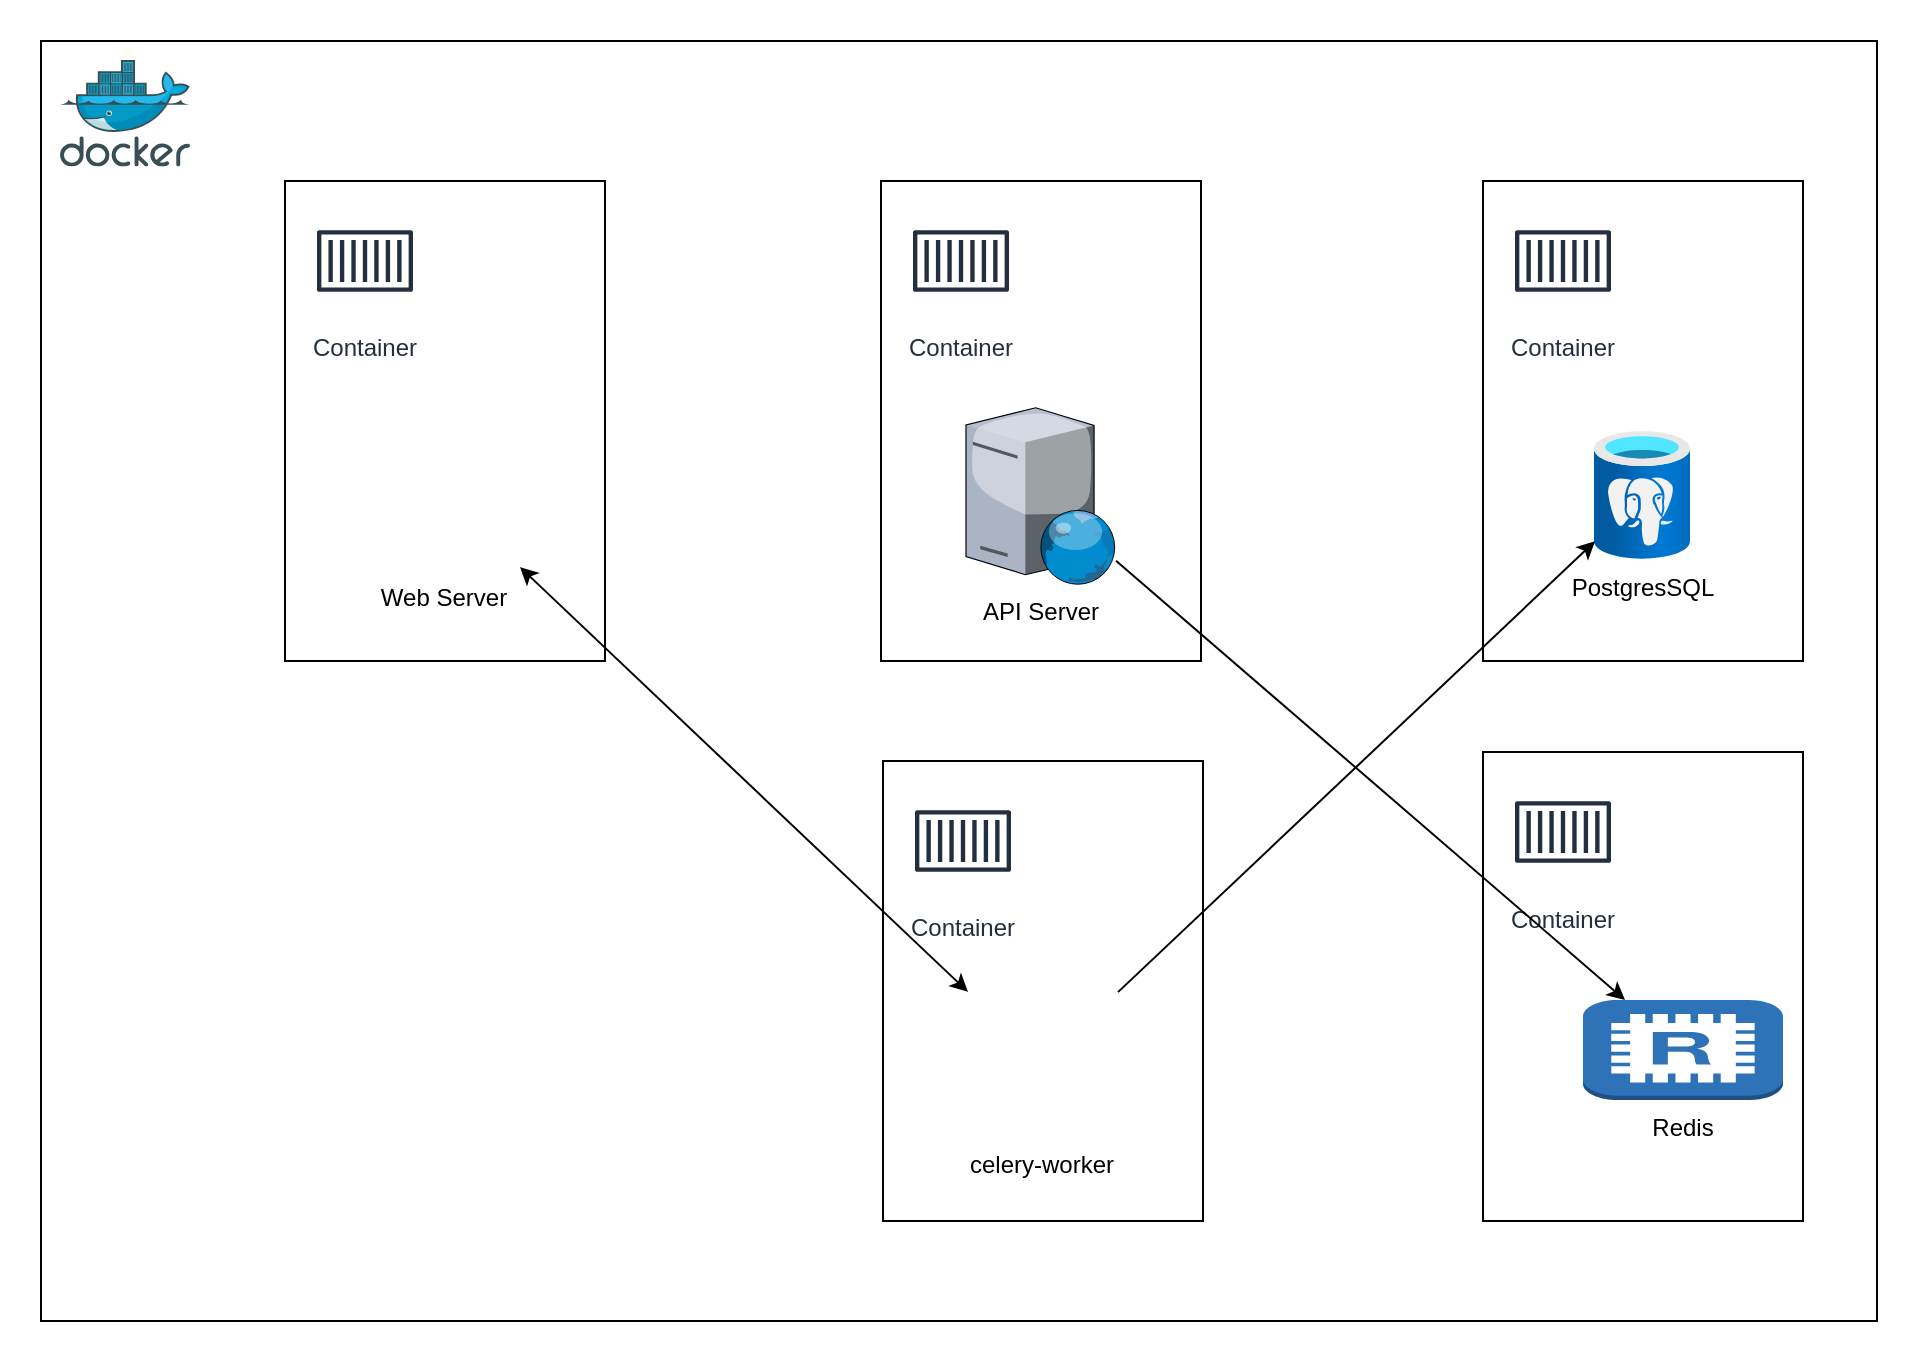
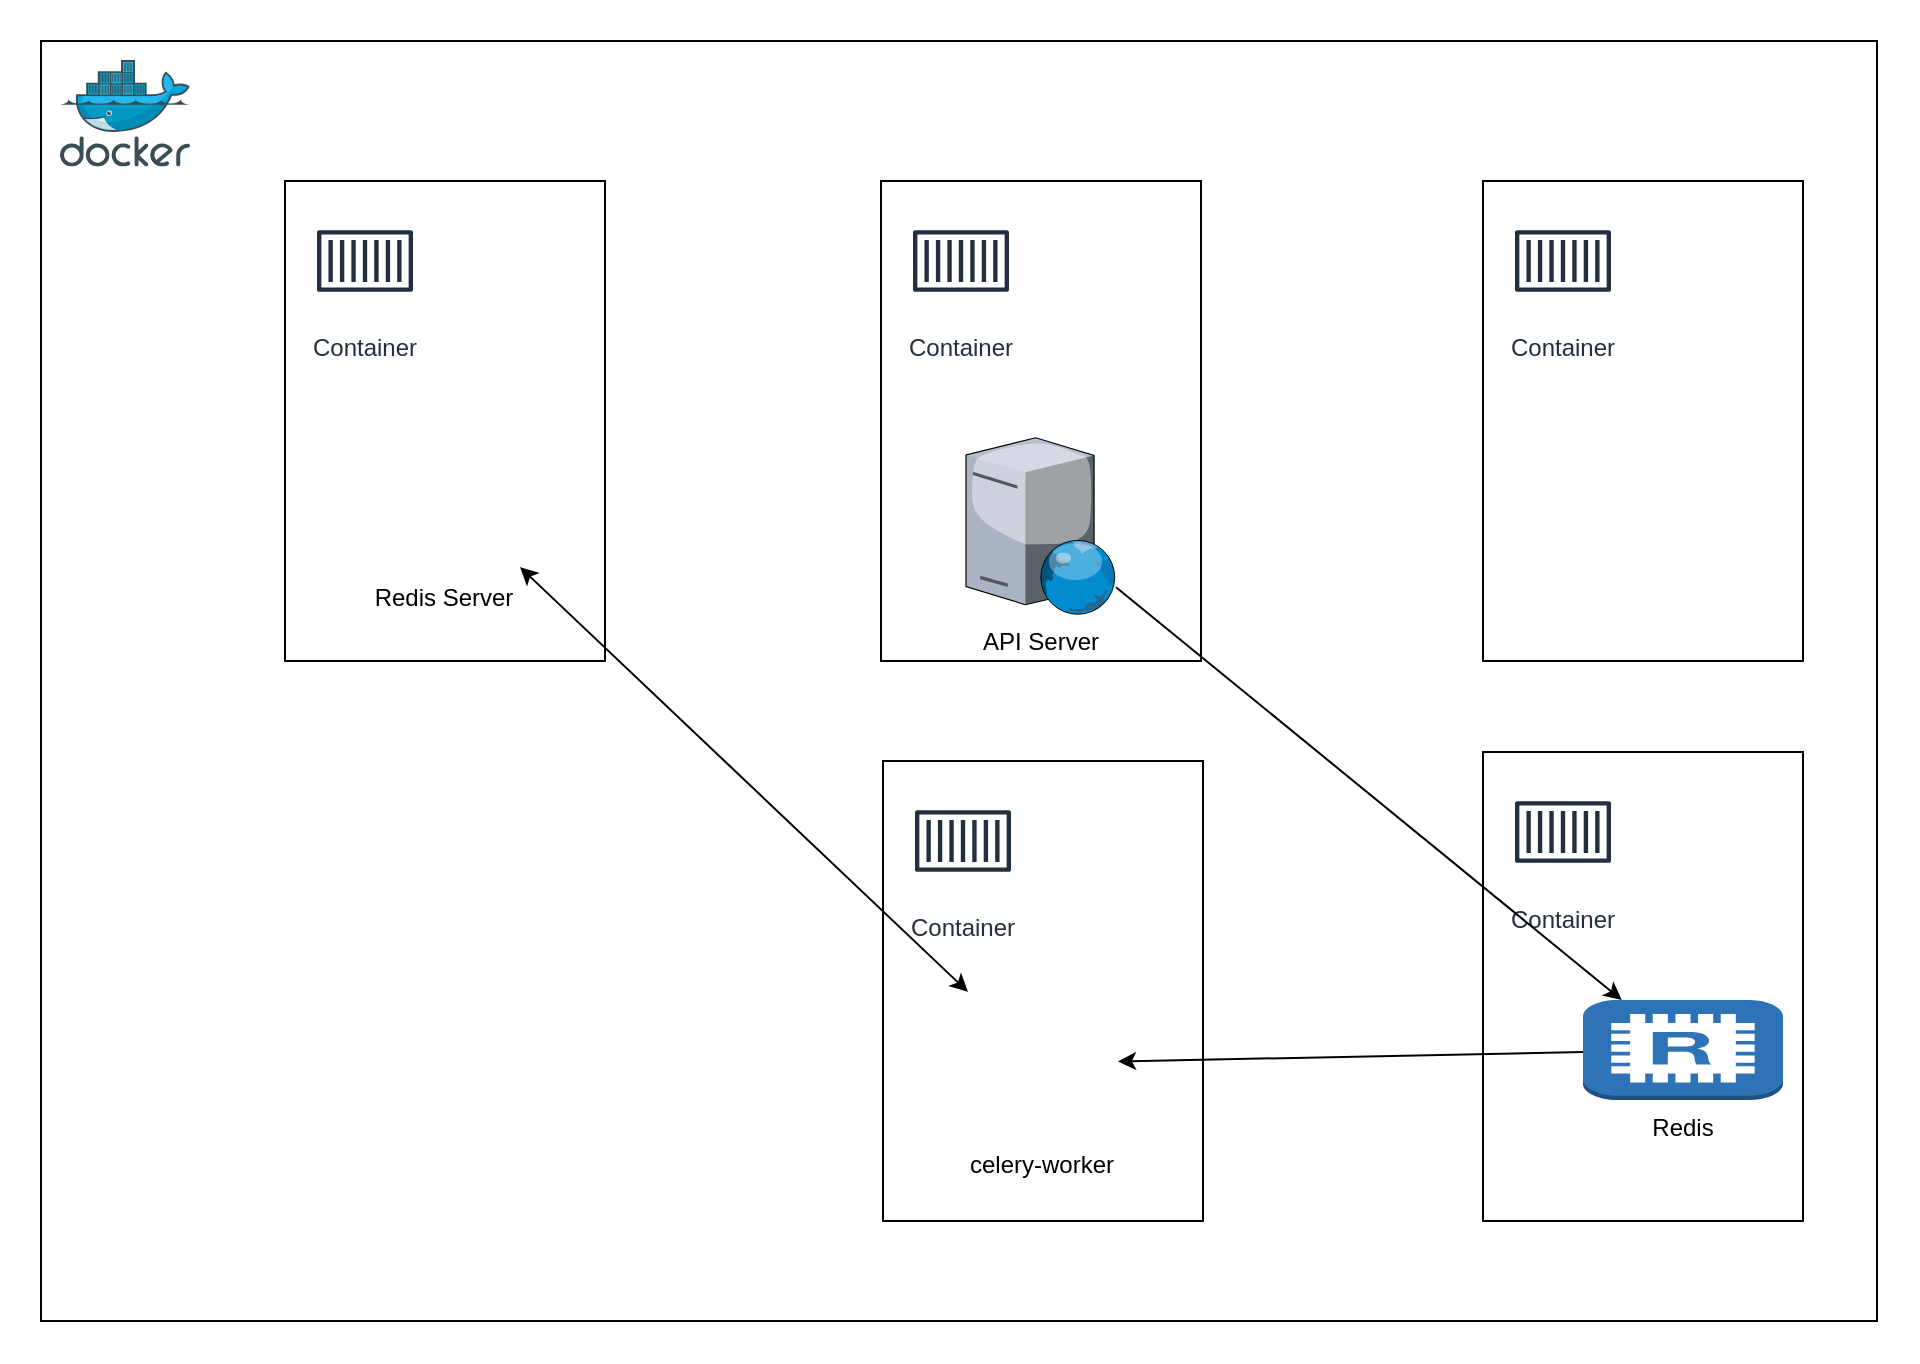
(1041, 496) -> (1041, 526)
(1643, 496) -> none
(444, 598) -> (444, 598)
(1352, 771) -> none
none -> (1357, 1057)
